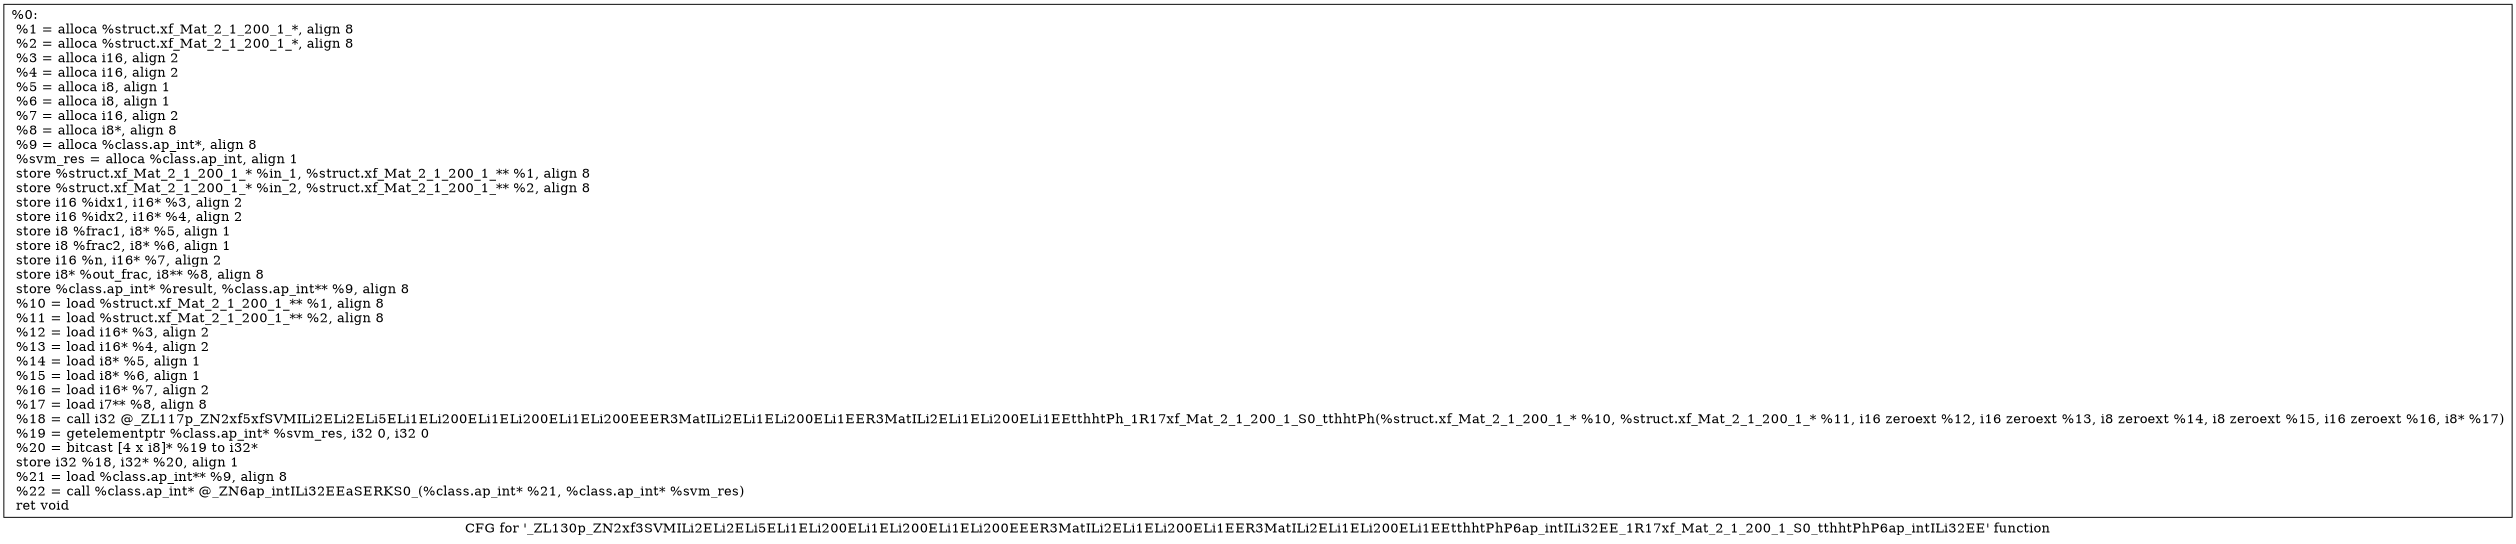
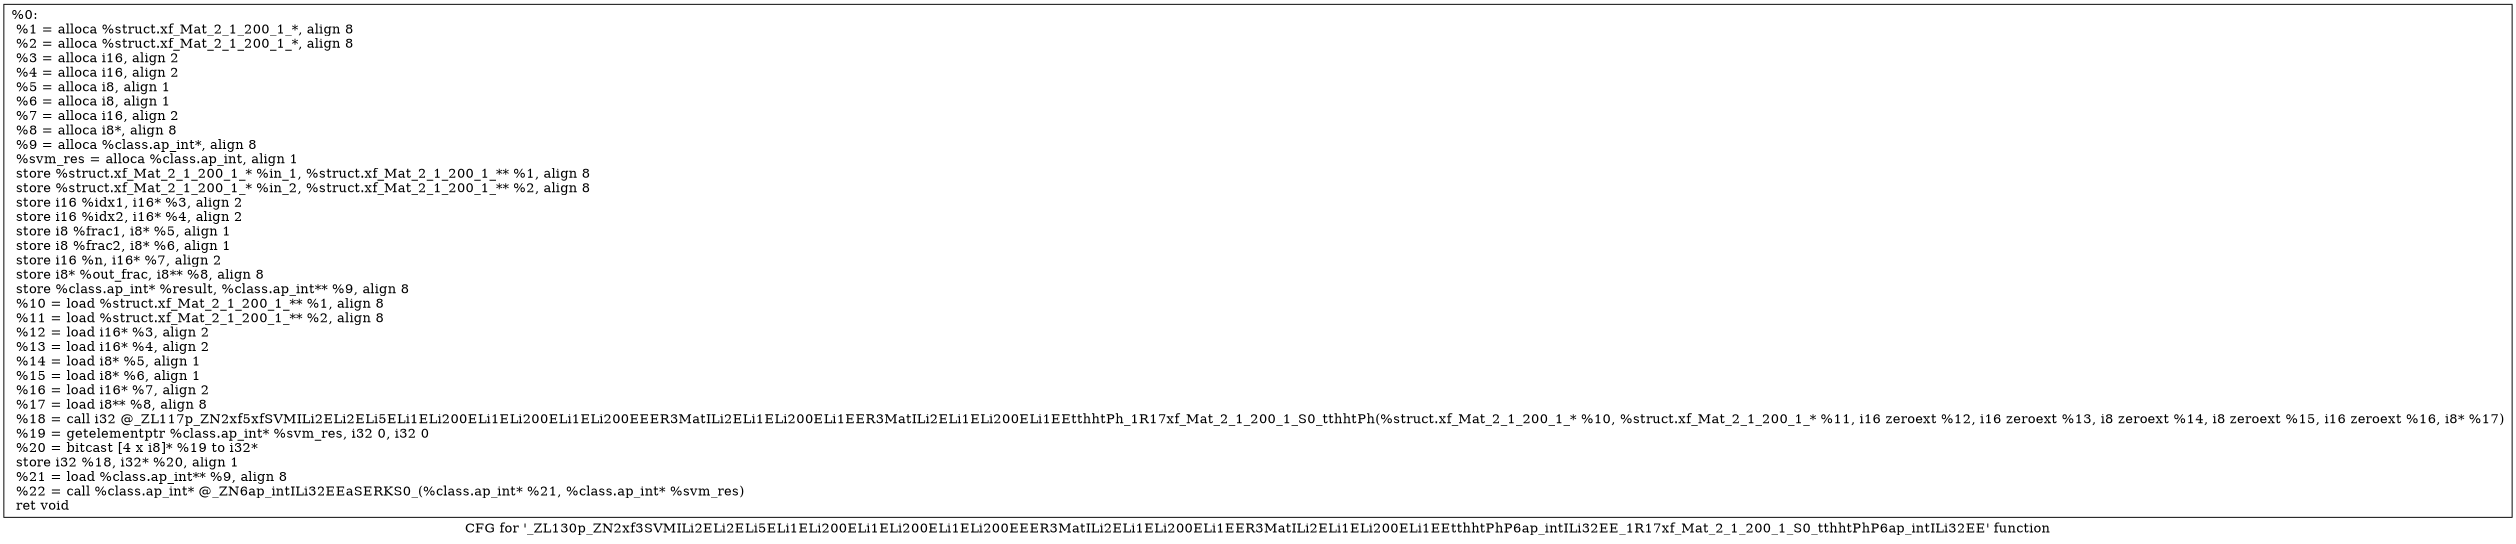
(110, 405) -> (110, 405)
